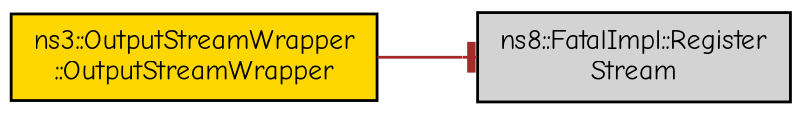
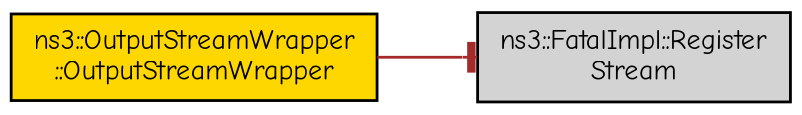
(634, 57) -> (634, 57)
